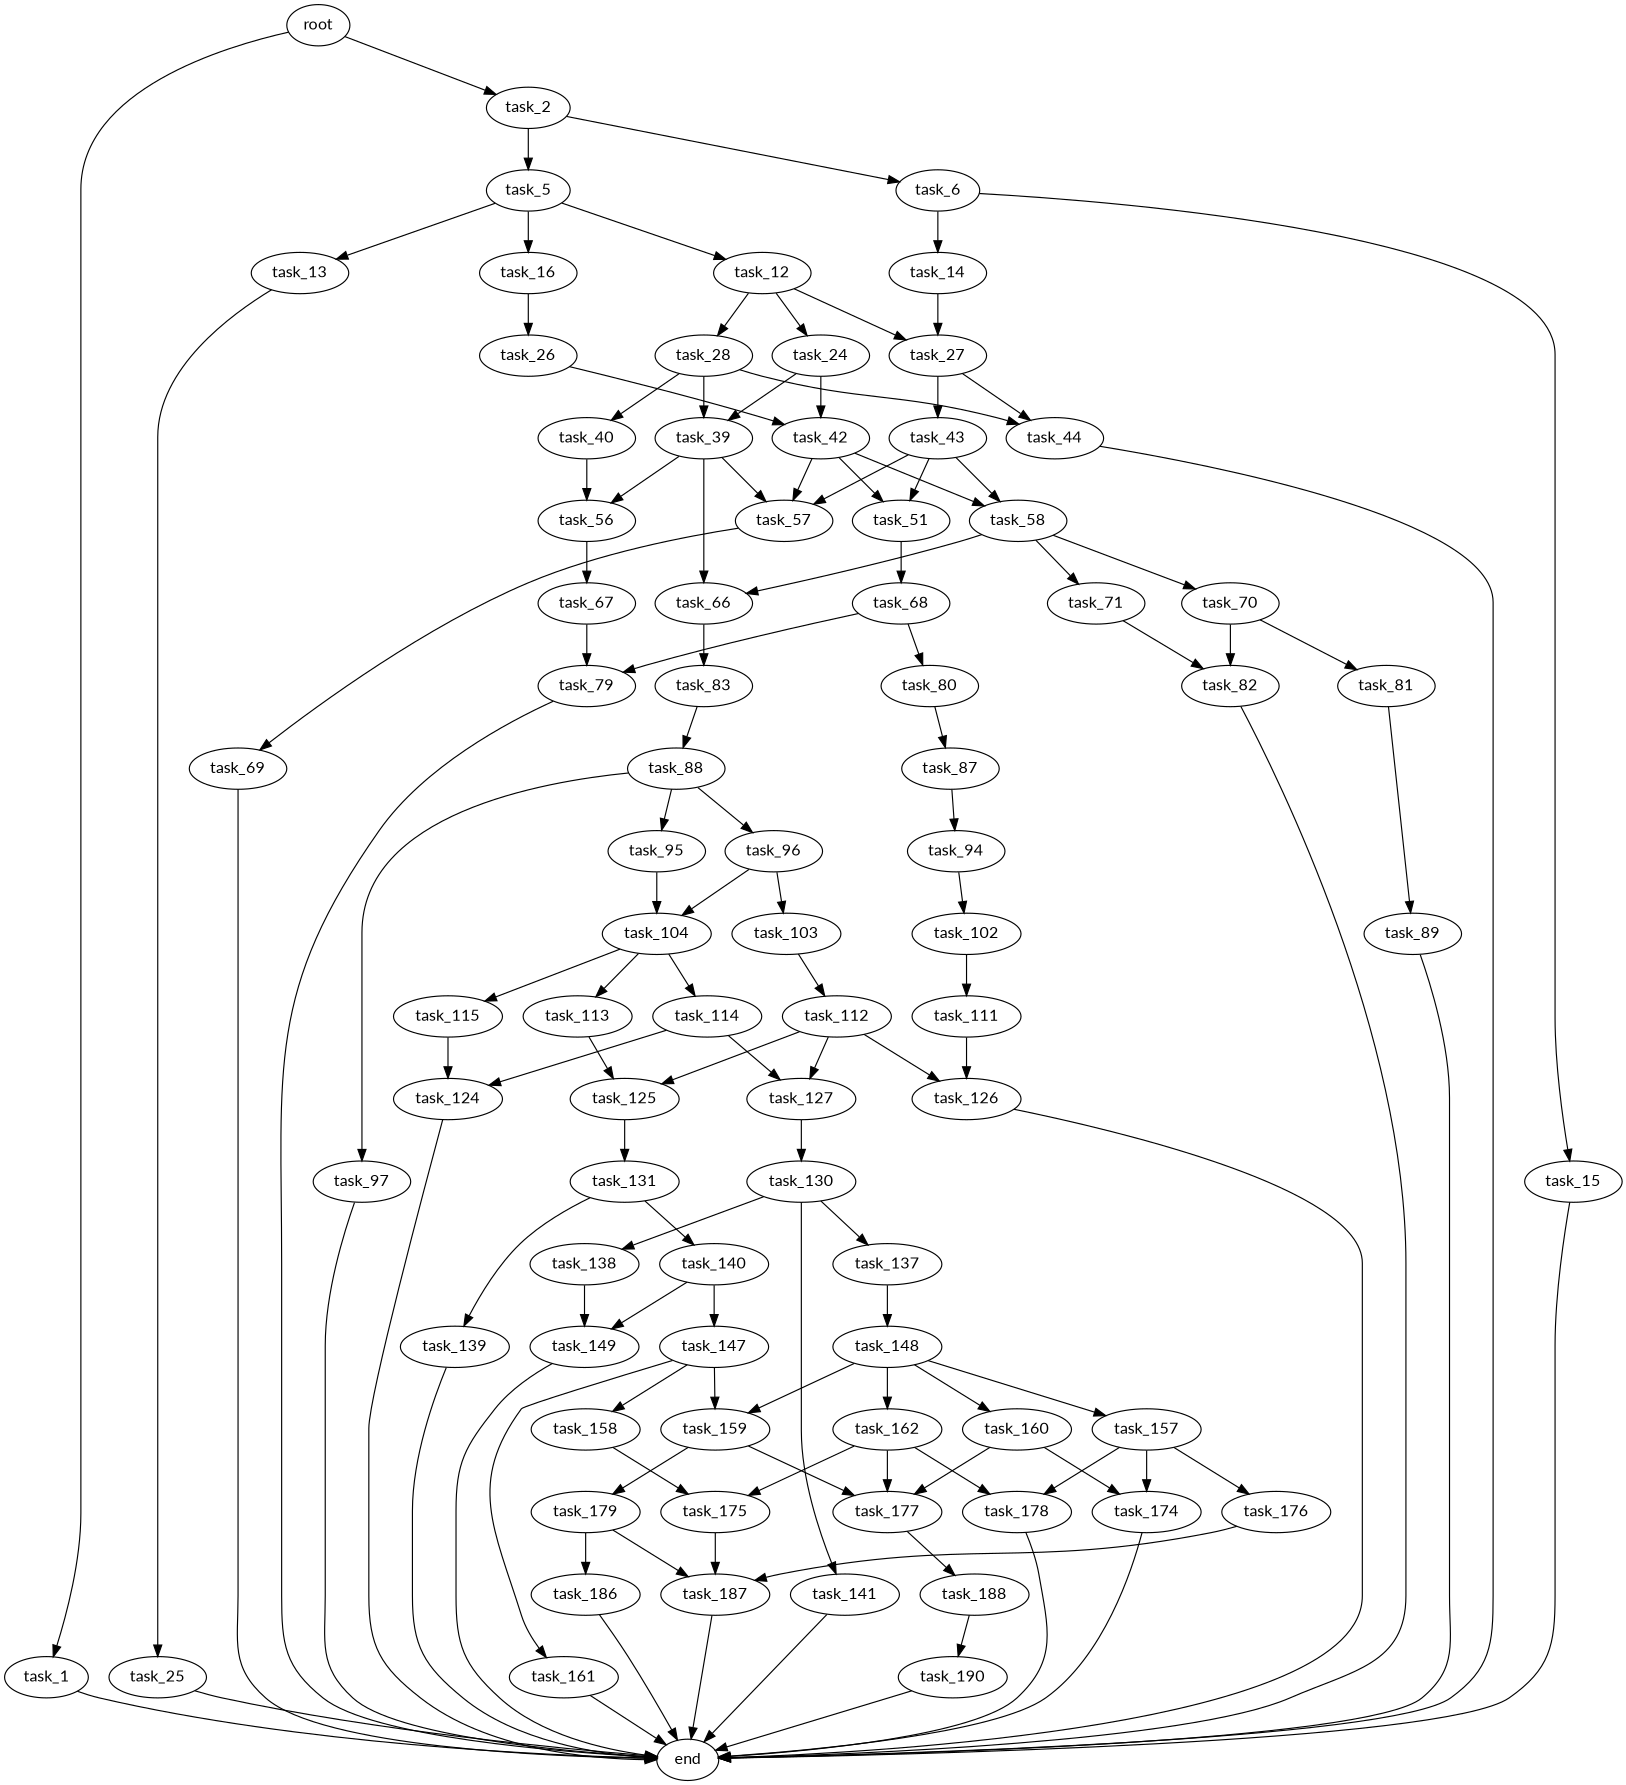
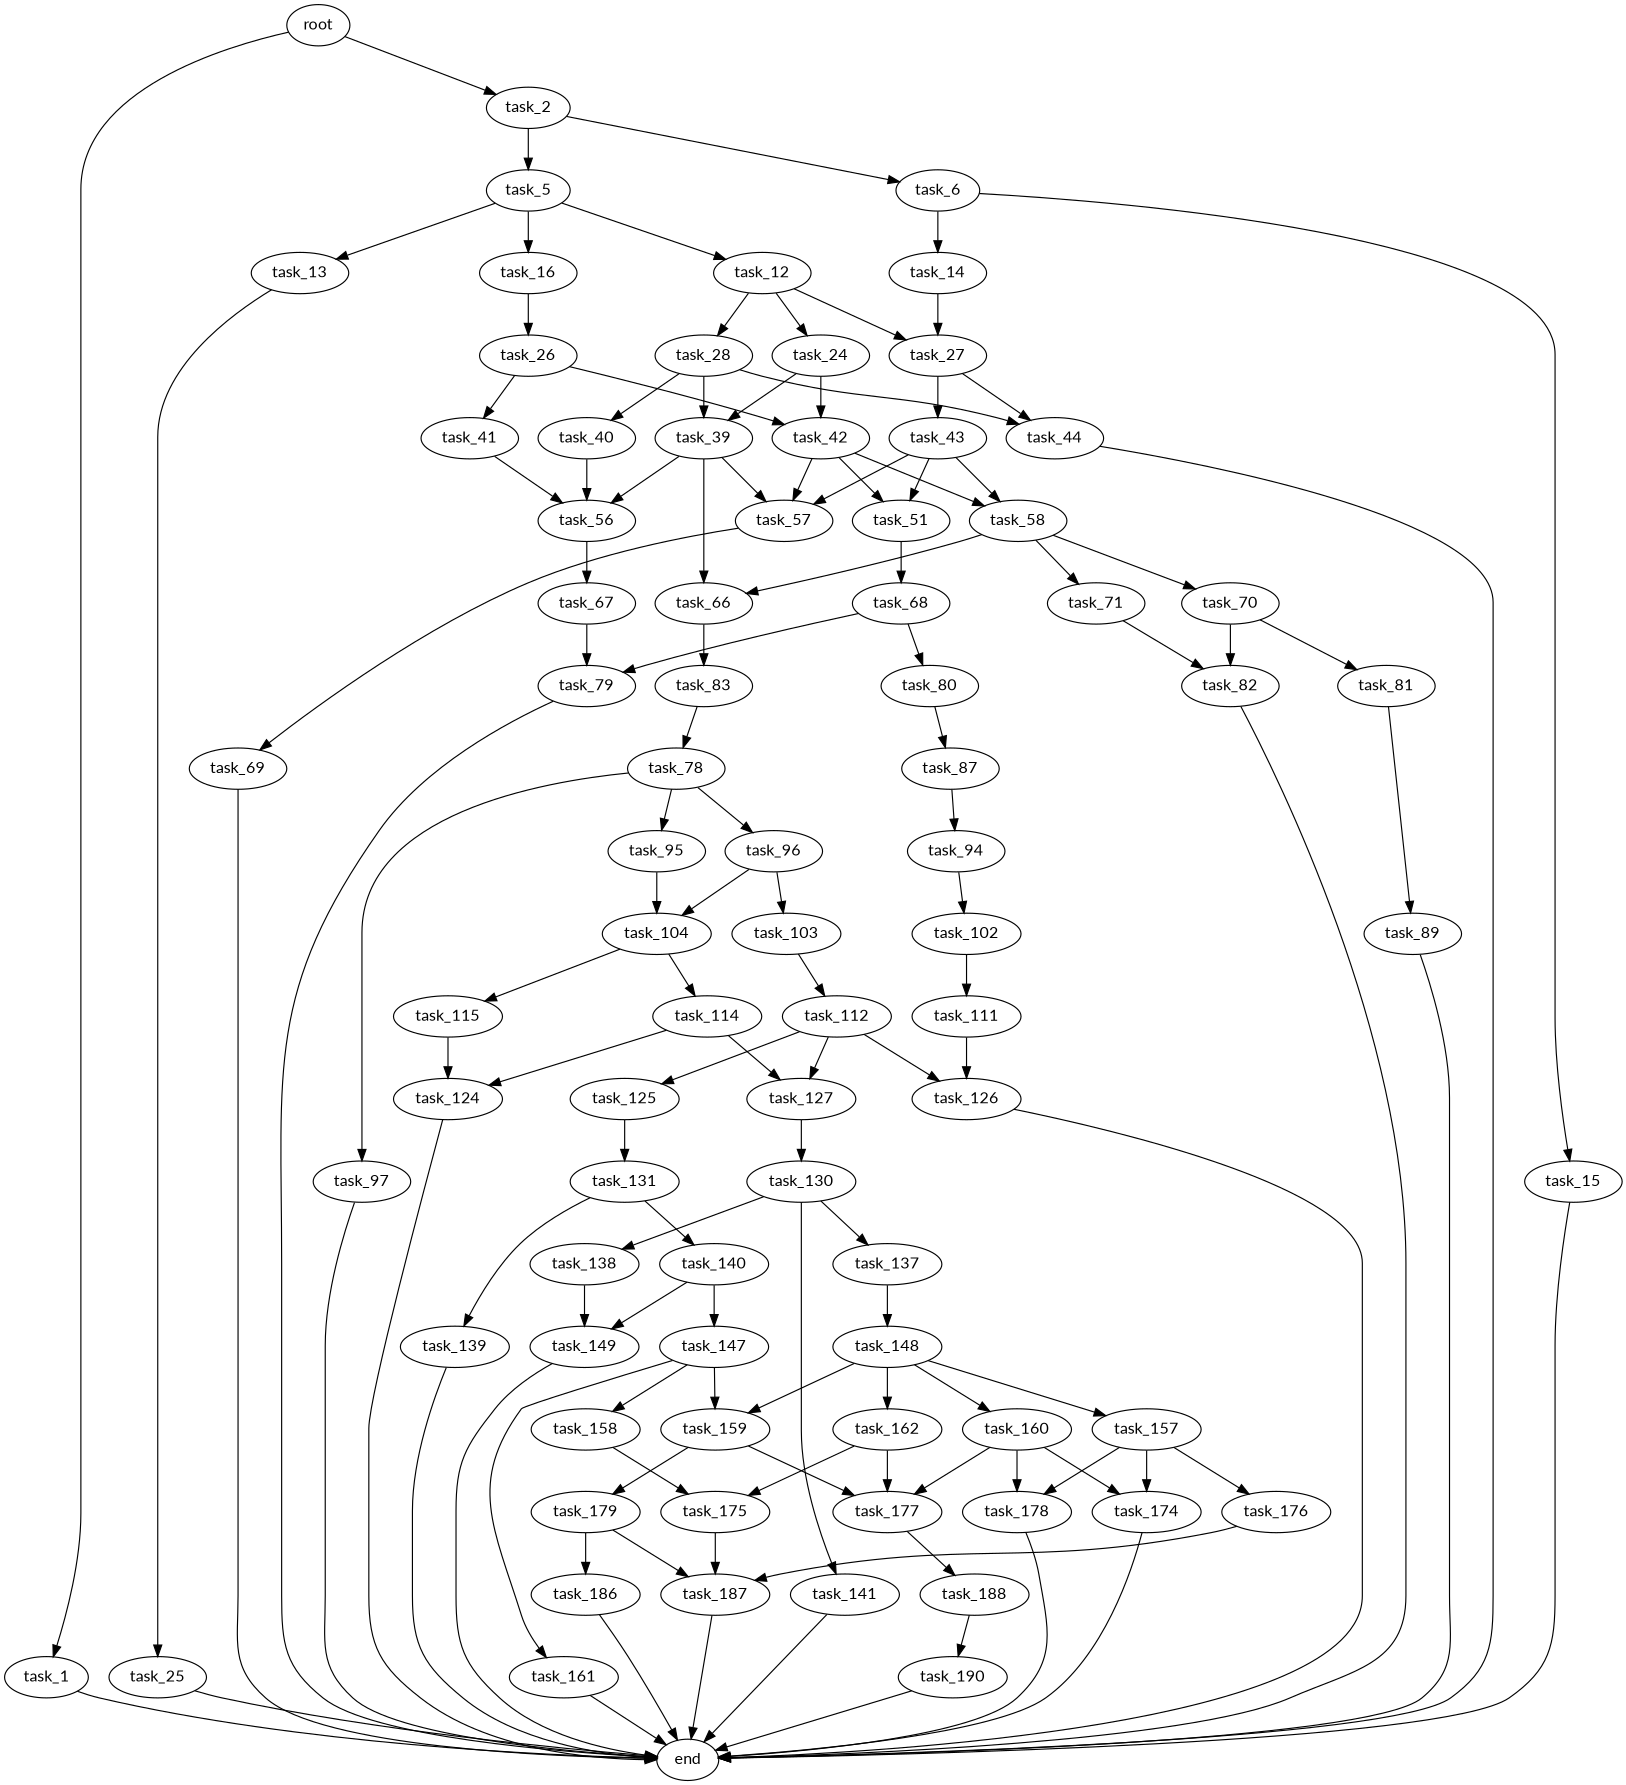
none -> (470, 438)
(676, 769) -> (676, 769)
(578, 1016) -> none
(944, 1466) -> (1017, 1465)
